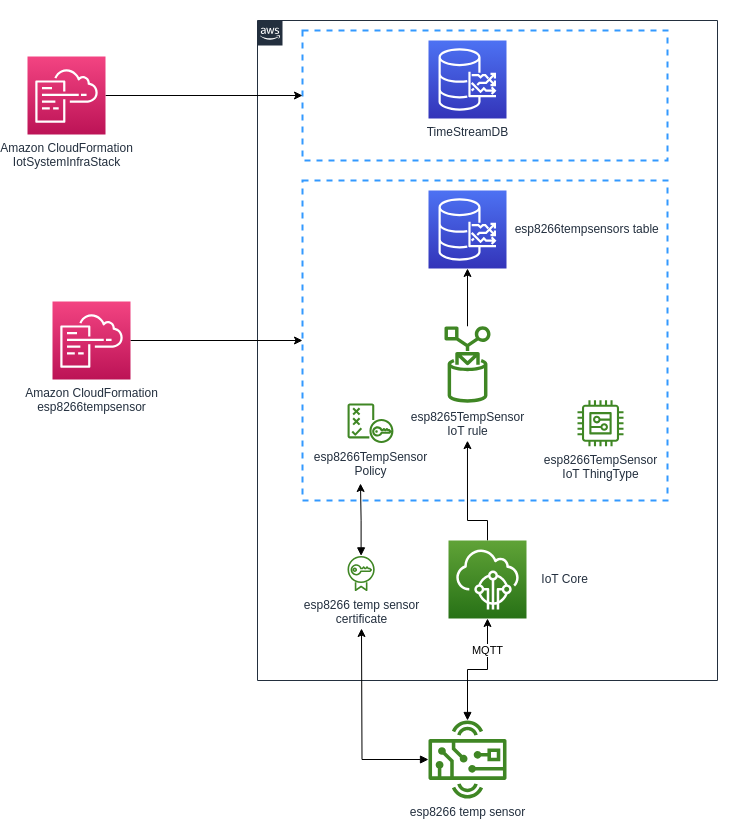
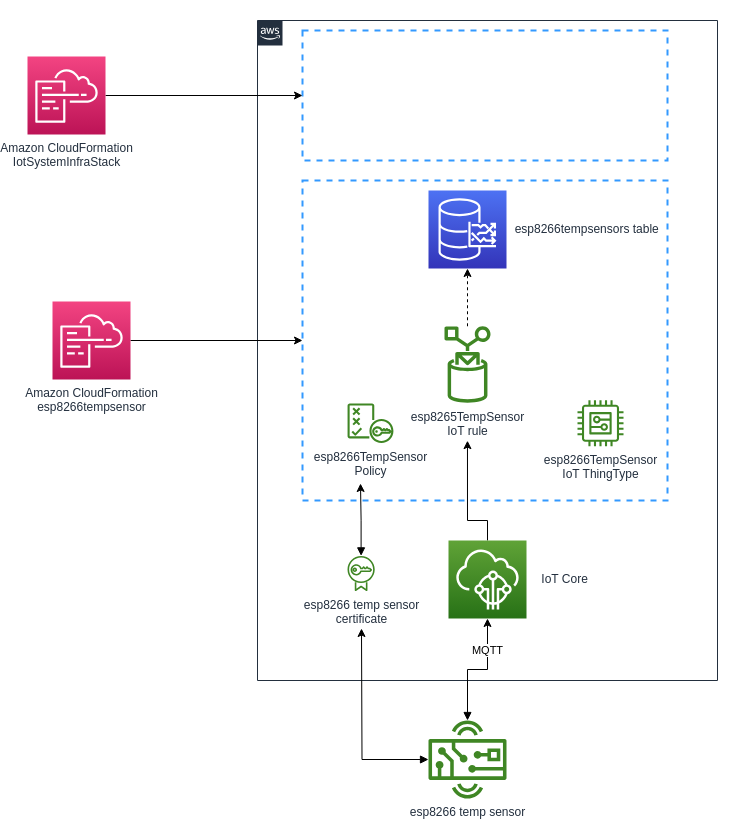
(468, 80) -> none
(468, 300) -> (468, 300)
